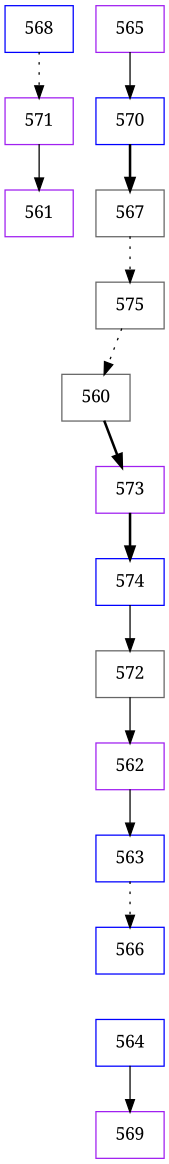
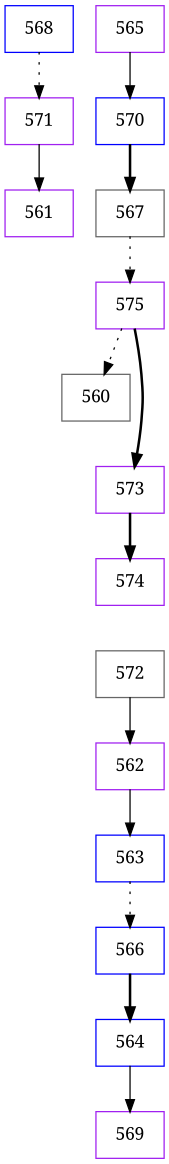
(130, 306) -> (130, 306)
(111, 438) -> (143, 391)
(130, 582) -> (130, 582)
(130, 622) -> none
none -> (130, 991)
